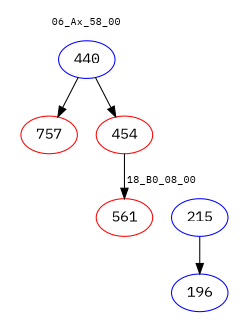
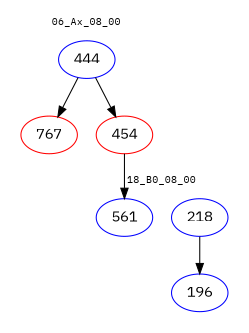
(87, 22) -> (87, 22)
(87, 60) -> (87, 60)
(49, 135) -> (49, 135)
(124, 218) -> (124, 218)
(200, 218) -> (200, 218)
